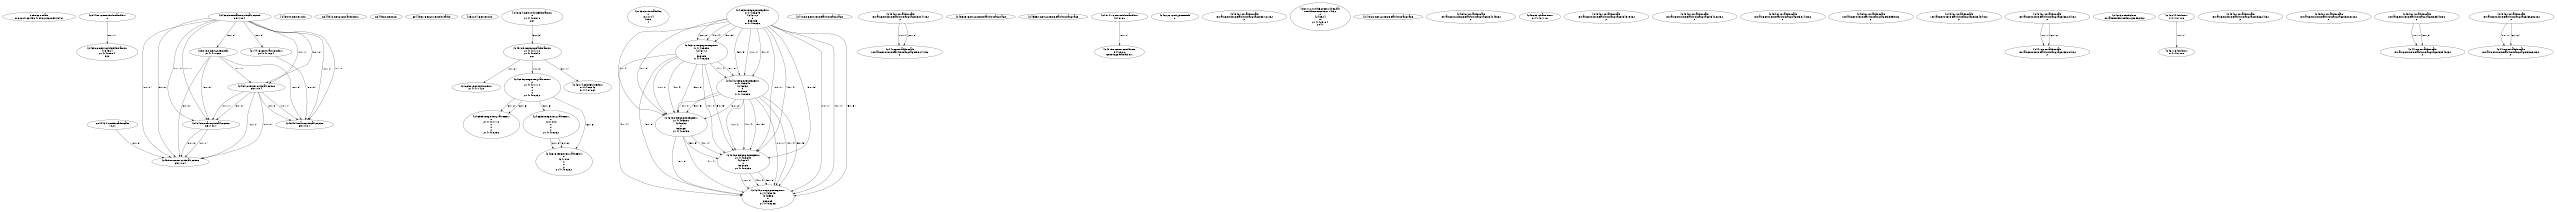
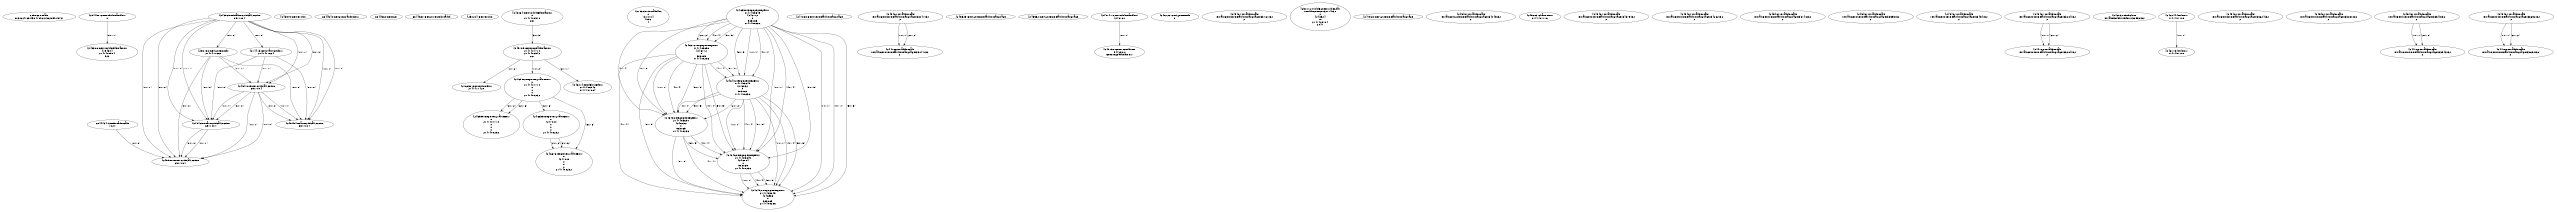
none -> (262, 69)
none -> (217, 74)
